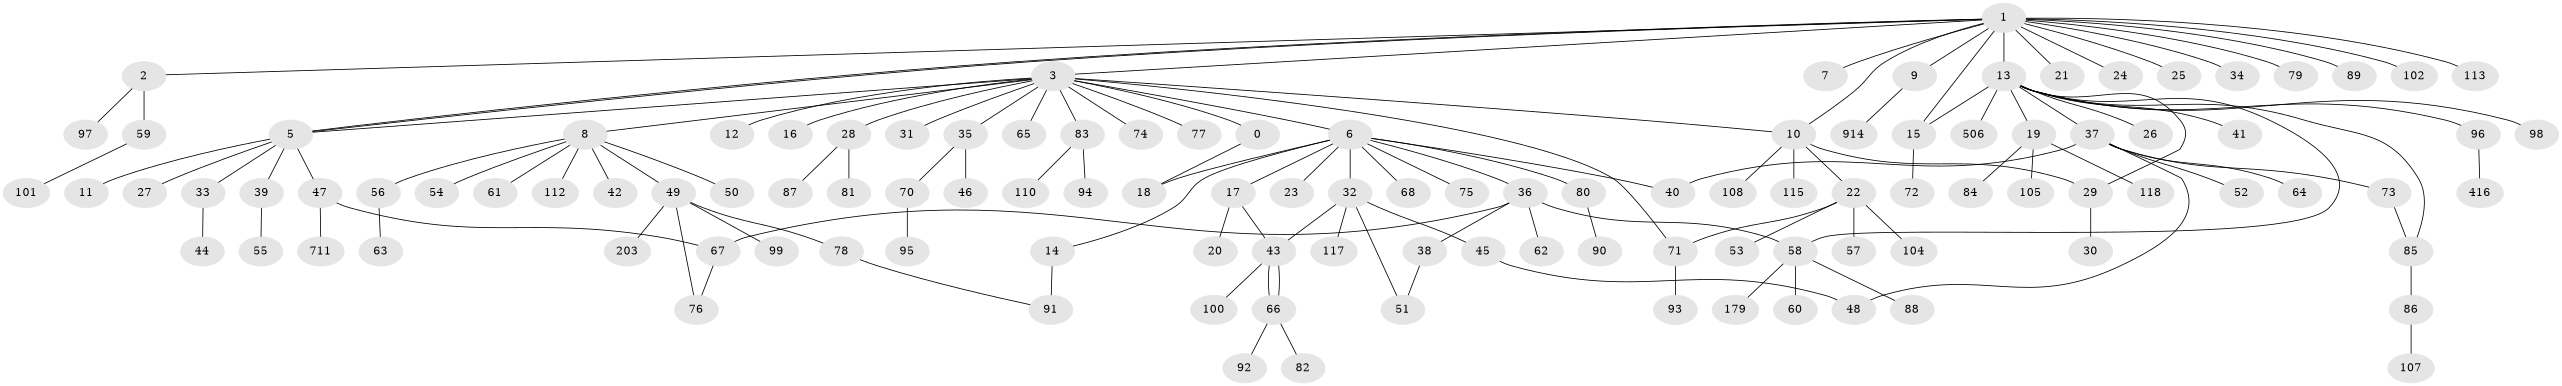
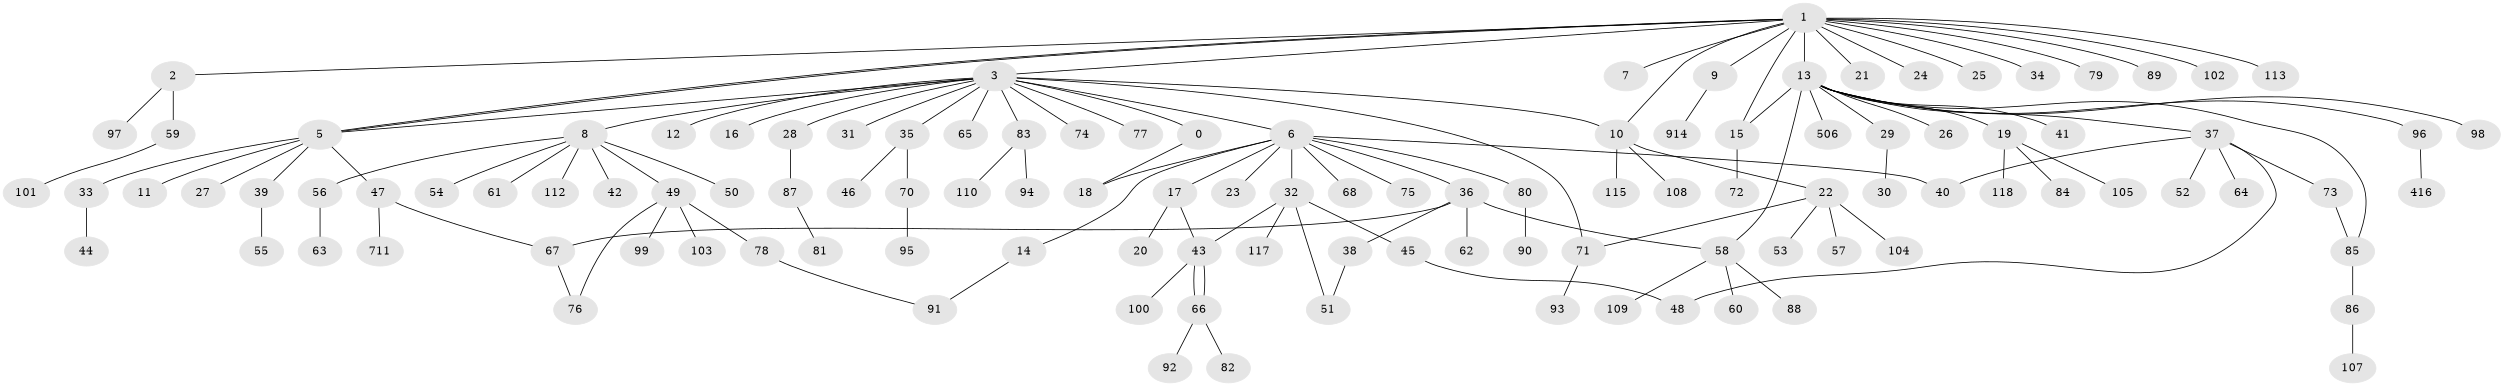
(849, 164) -> (806, 222)
(2009, 167) -> none
(627, 251) -> (702, 251)
(1735, 310) -> (1618, 310)
